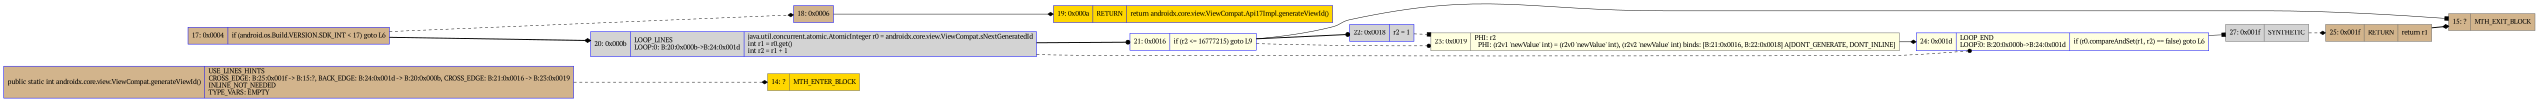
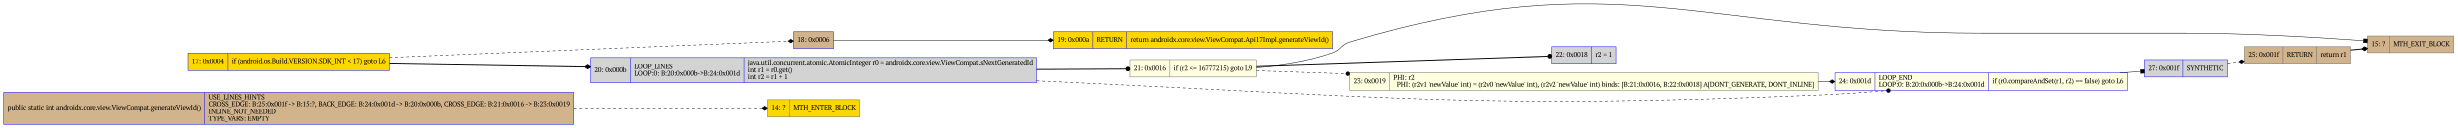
(2267, 33) -> (2186, 68)
(1420, 34) -> none
(289, 36) -> (289, 62)
(1193, 42) -> (1193, 68)
